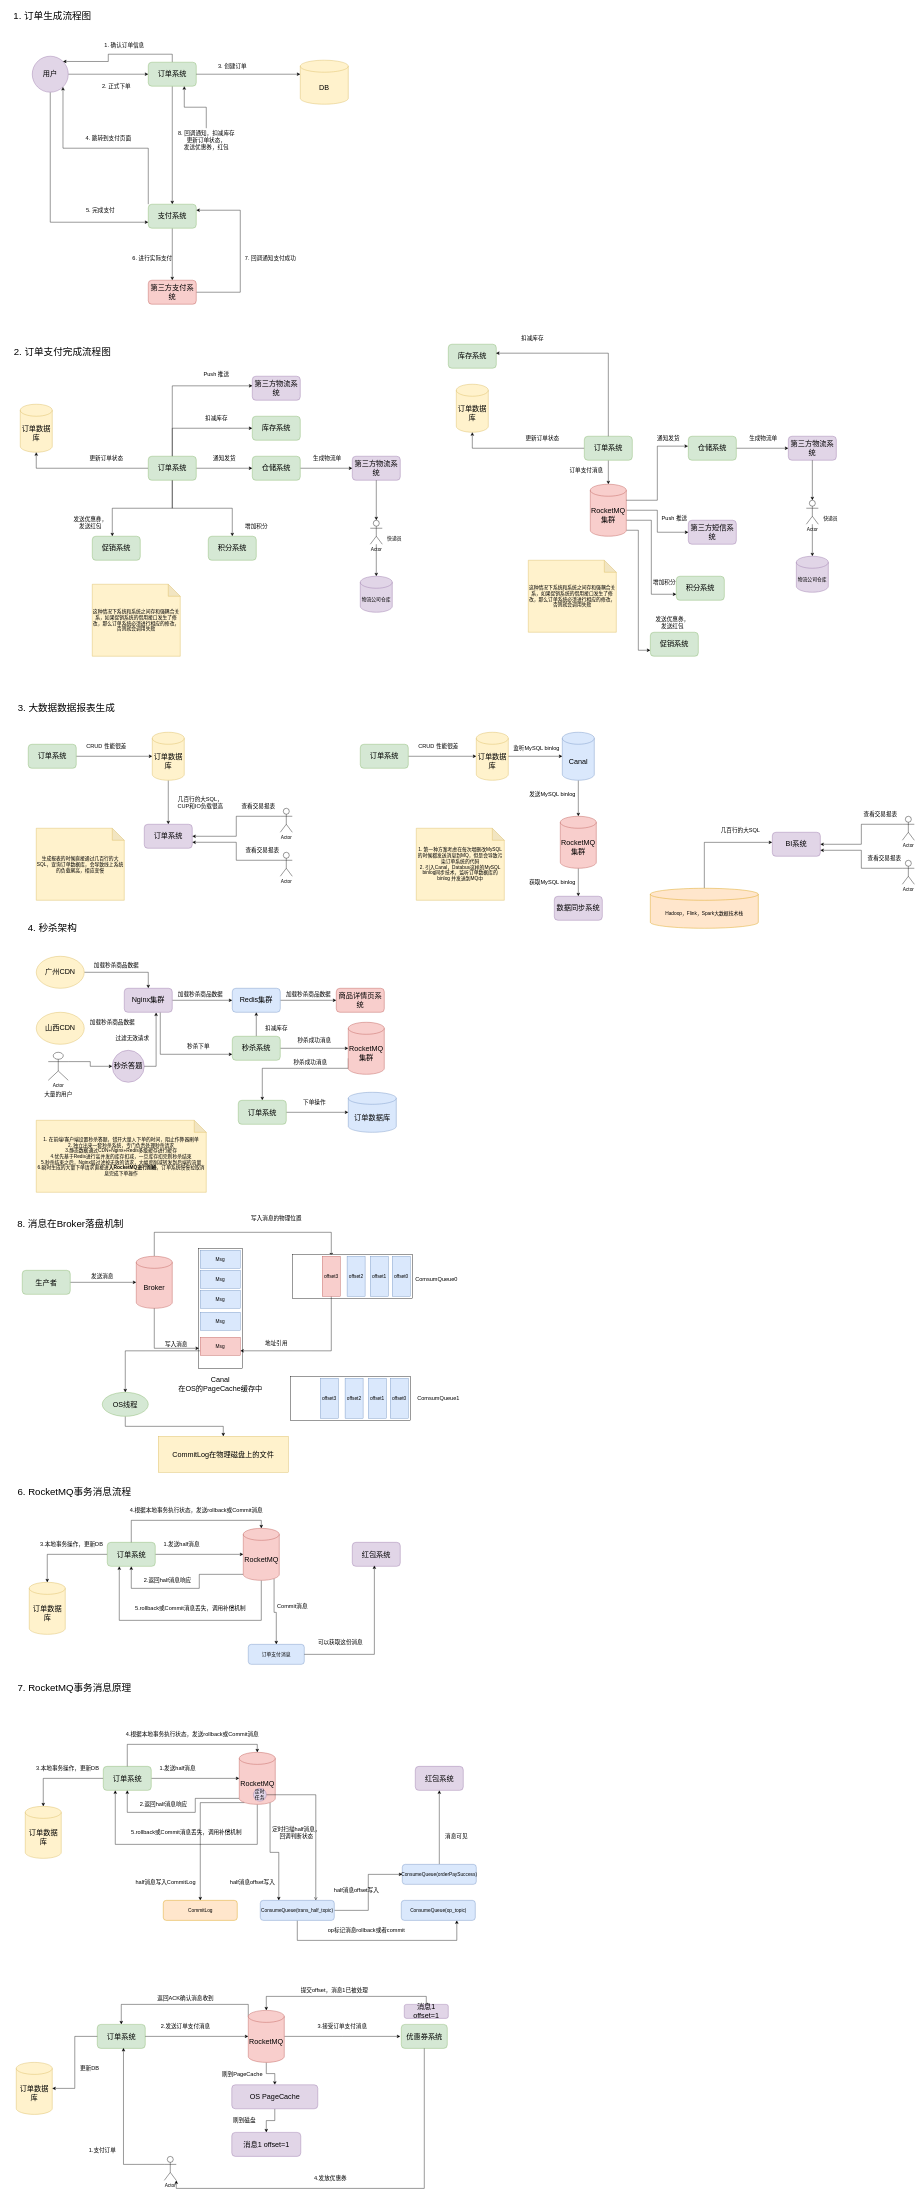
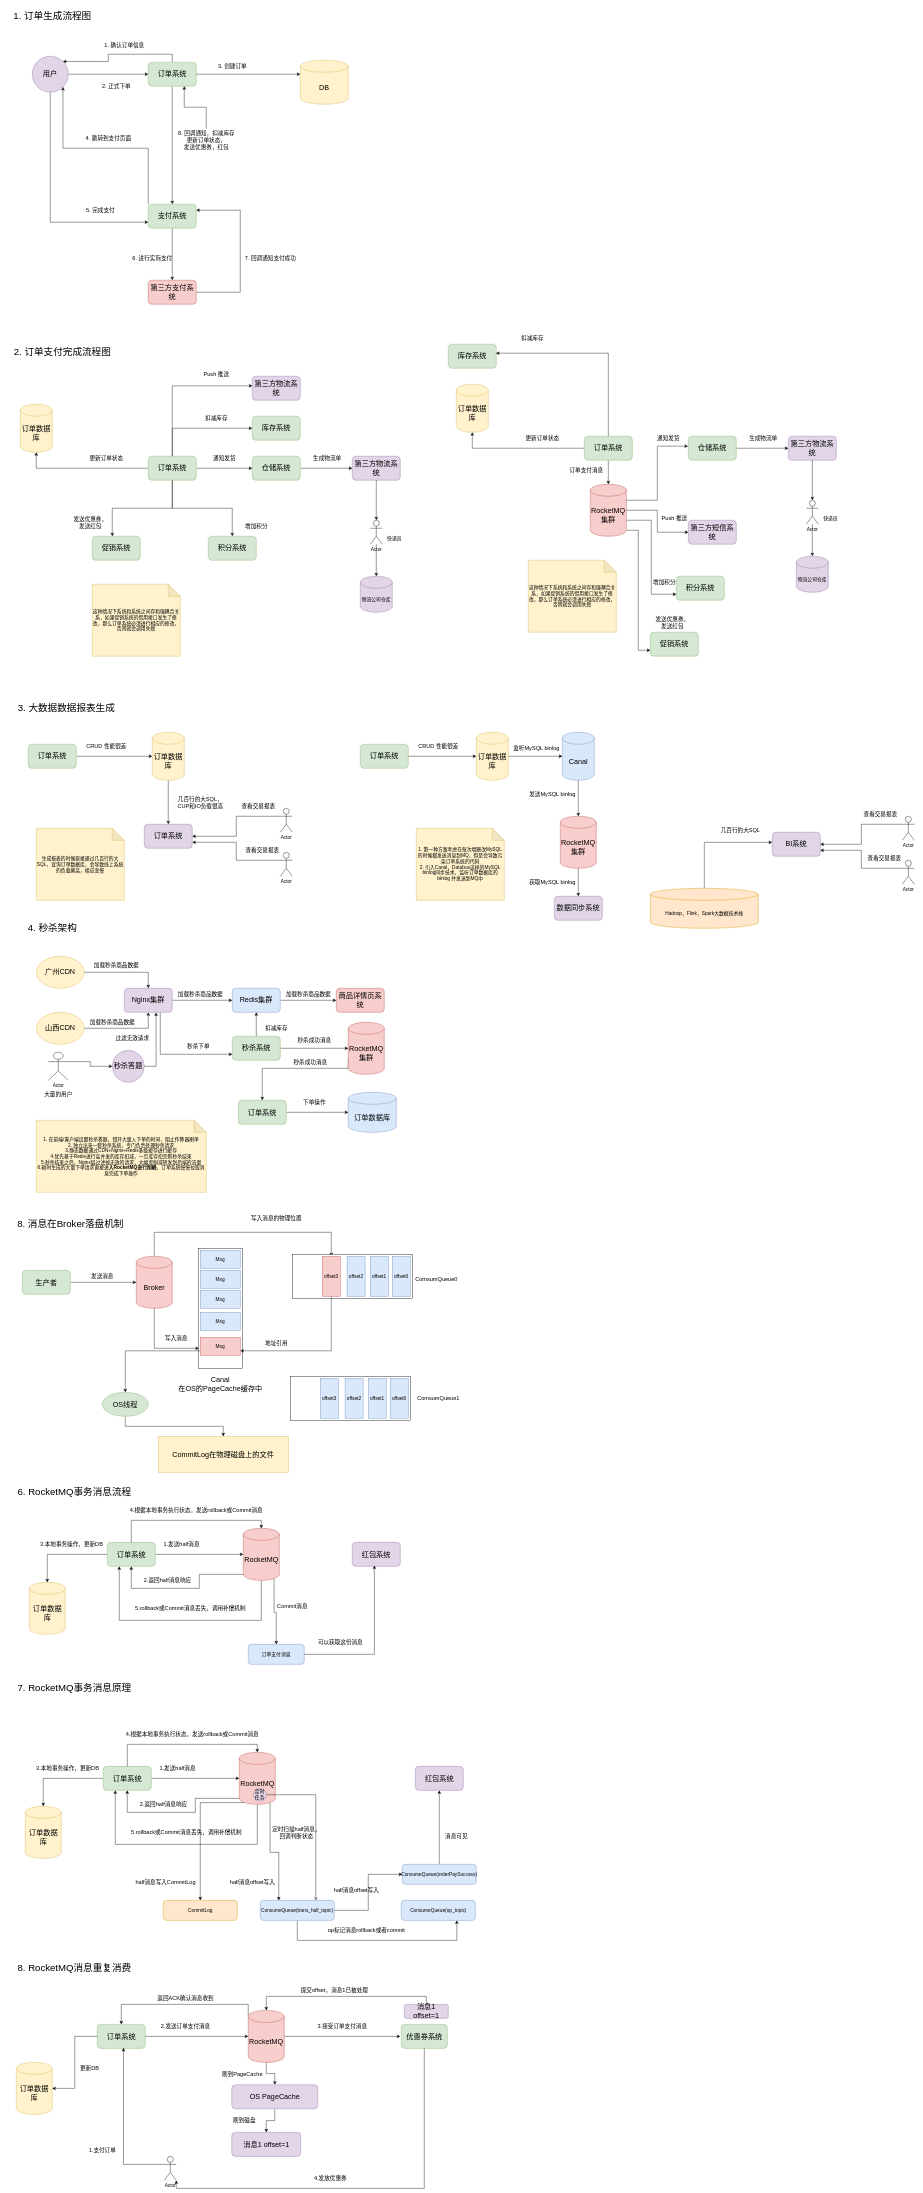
none -> (148, 1016)
(176, 1344) -> (176, 1338)
none -> (74, 1968)
